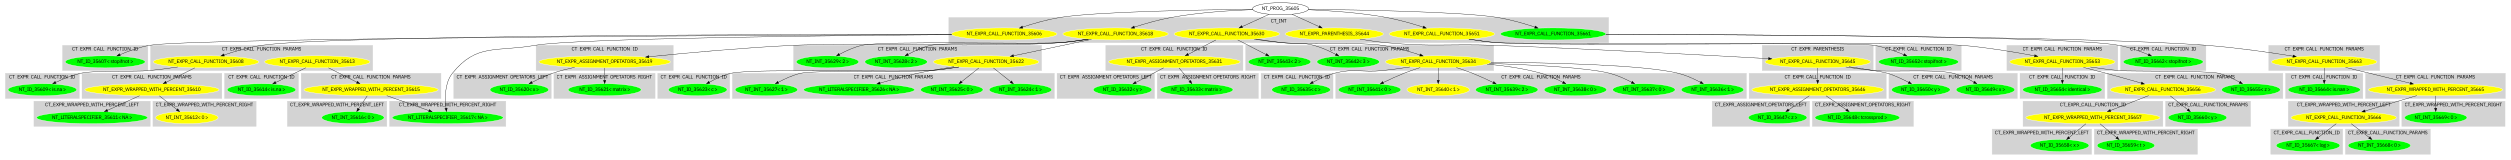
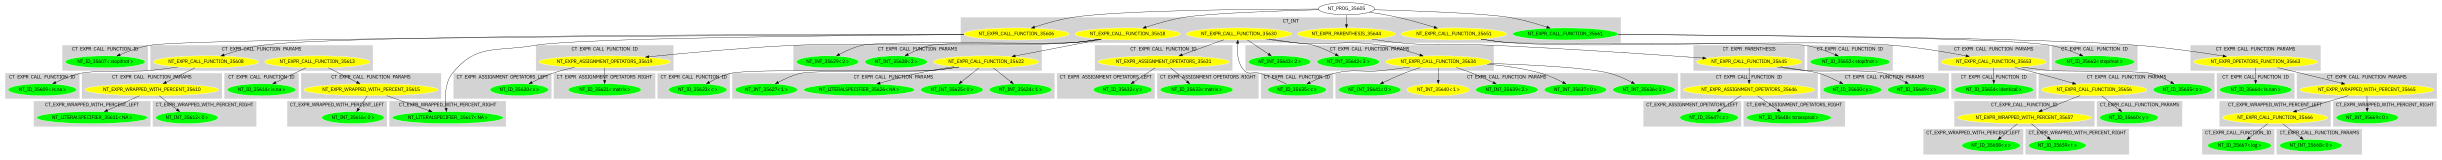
(1256, 20) -> (1242, 68)
(2324, 62) -> (2256, 62)
(1575, 90) -> none
(187, 118) -> (187, 118)
